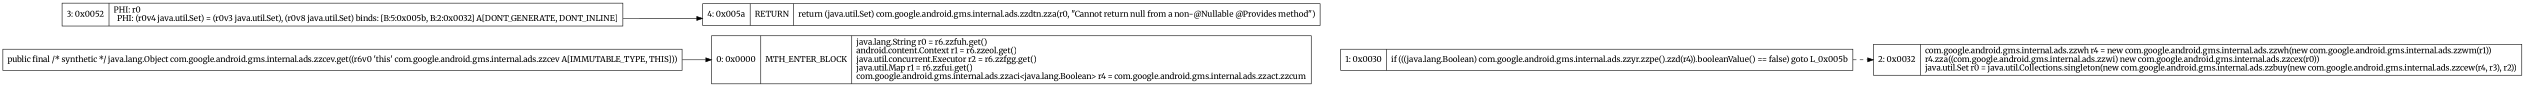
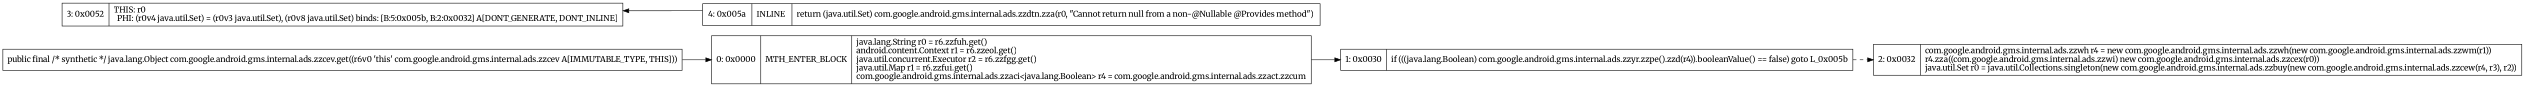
(128, 10) -> (131, 10)
(772, 14) -> (771, 14)
(660, 18) -> (666, 11)
none -> (1323, 60)
